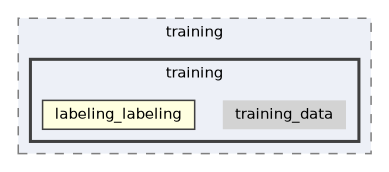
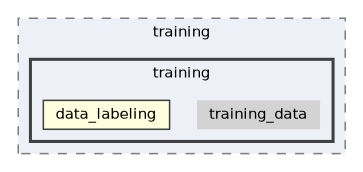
(119, 115) -> (106, 115)
